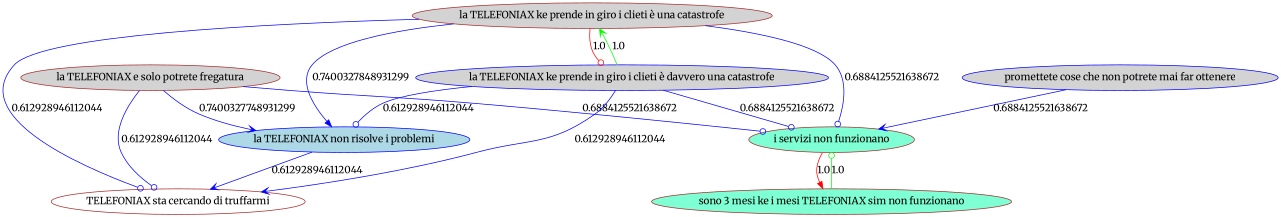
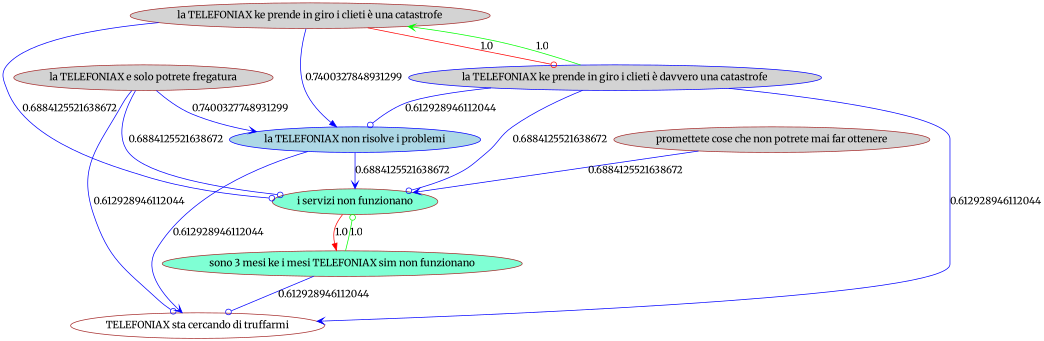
(115, 38) -> (273, 294)
(1120, 78) -> (772, 140)
none -> (355, 167)
